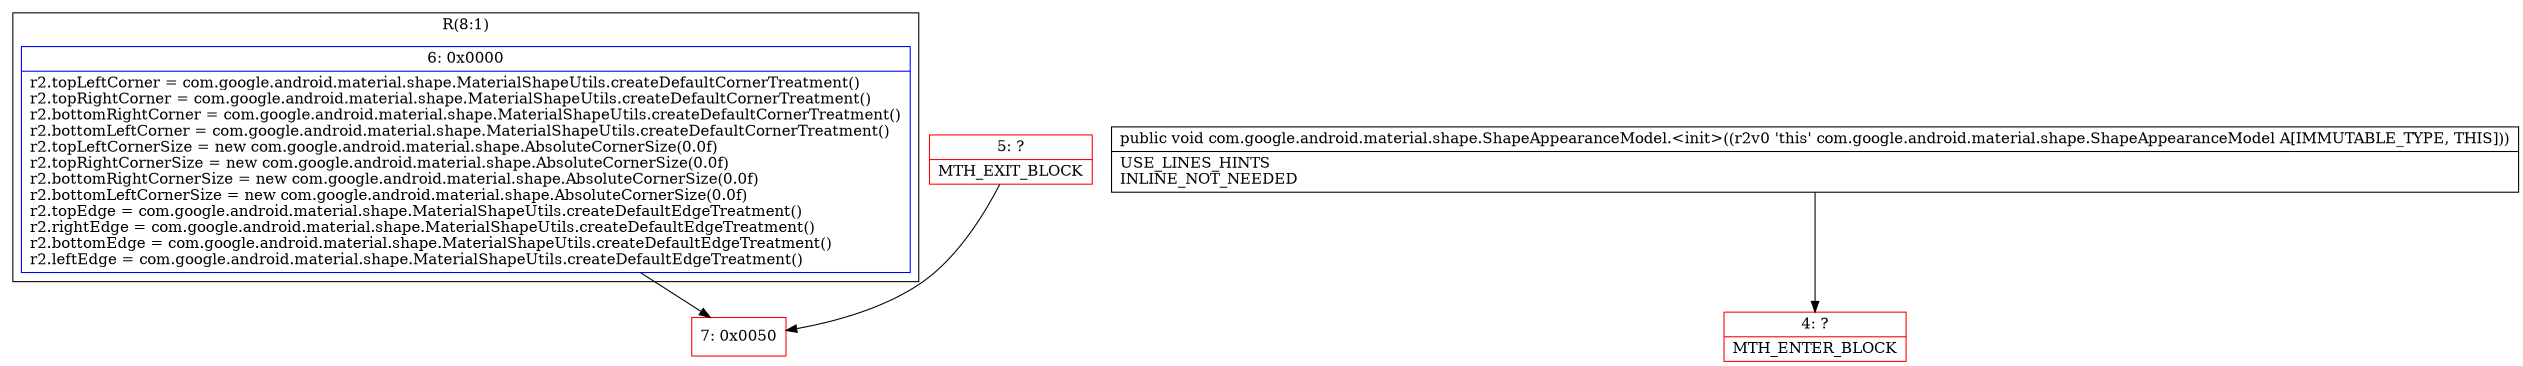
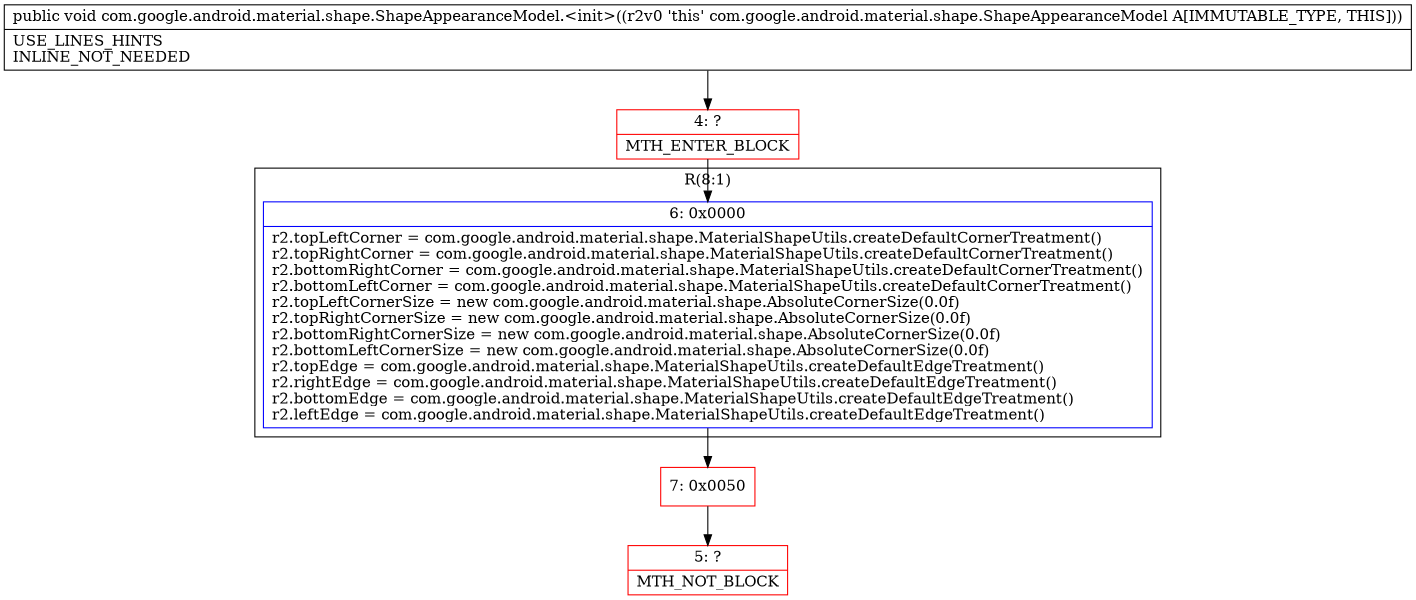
(1011, 171) -> (708, 582)
none -> (708, 175)
(929, 277) -> (708, 521)
